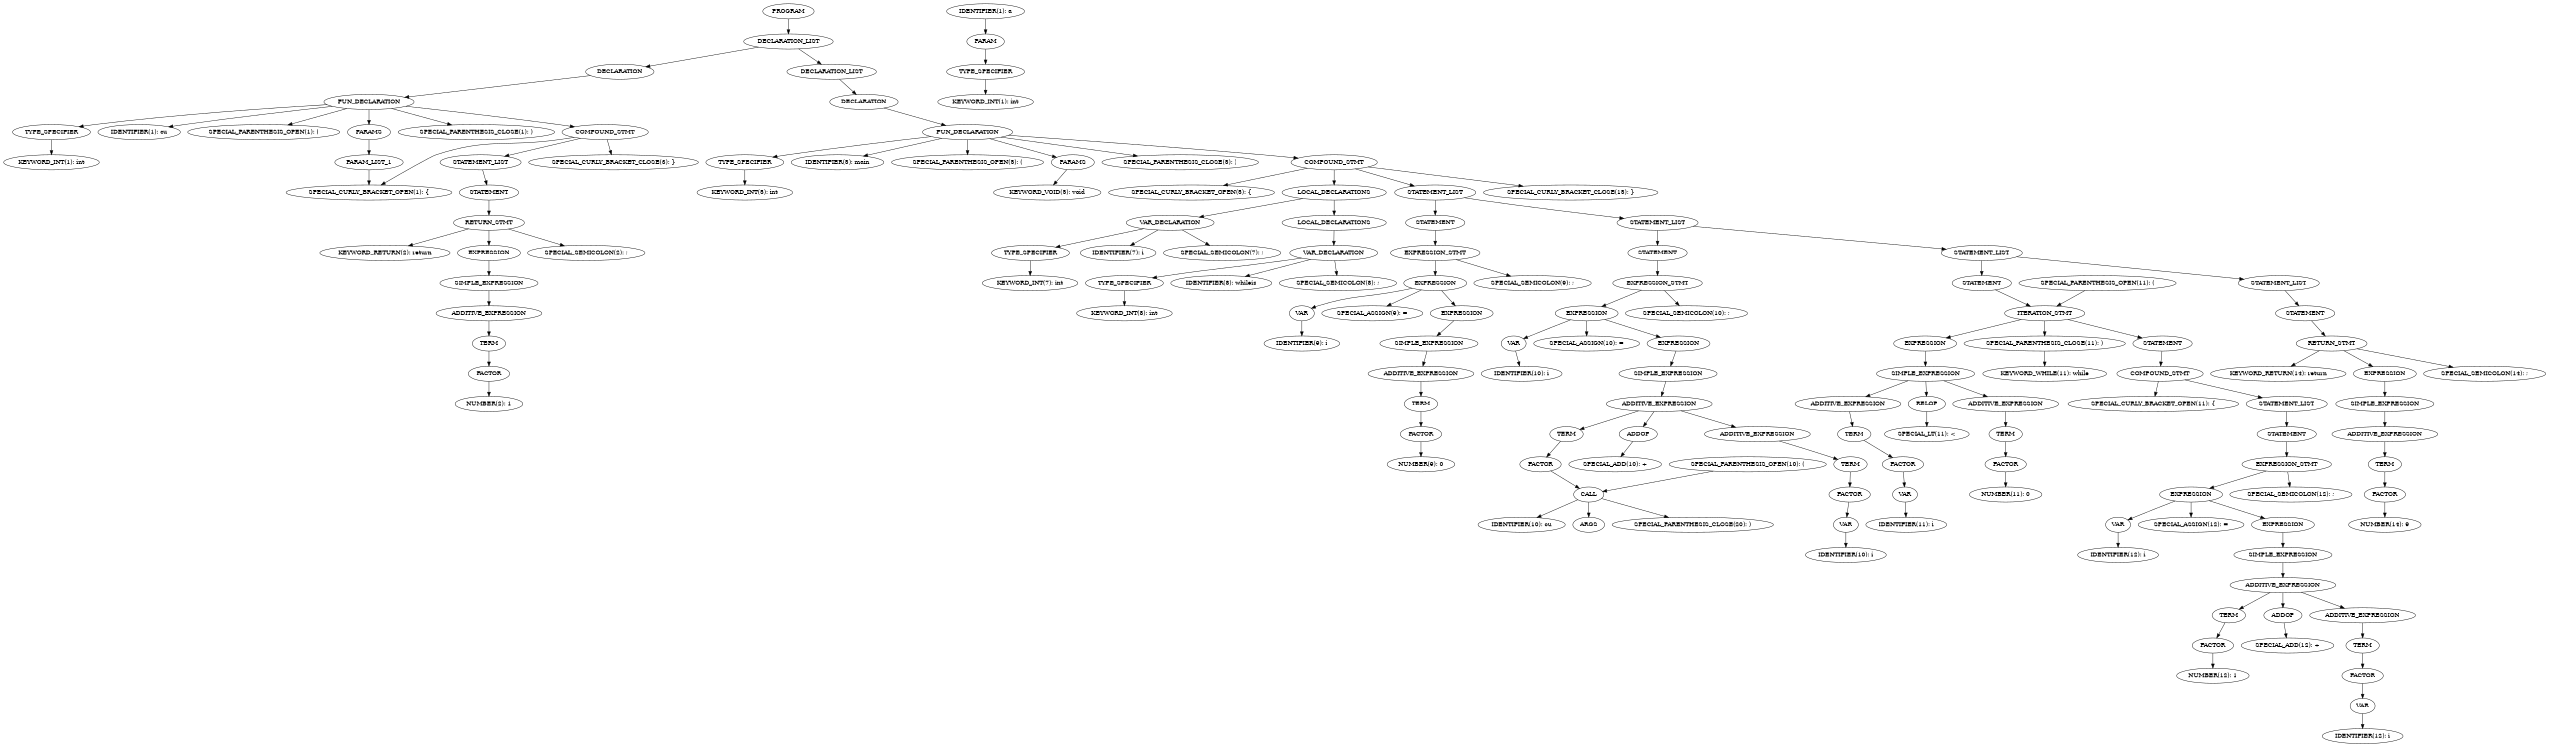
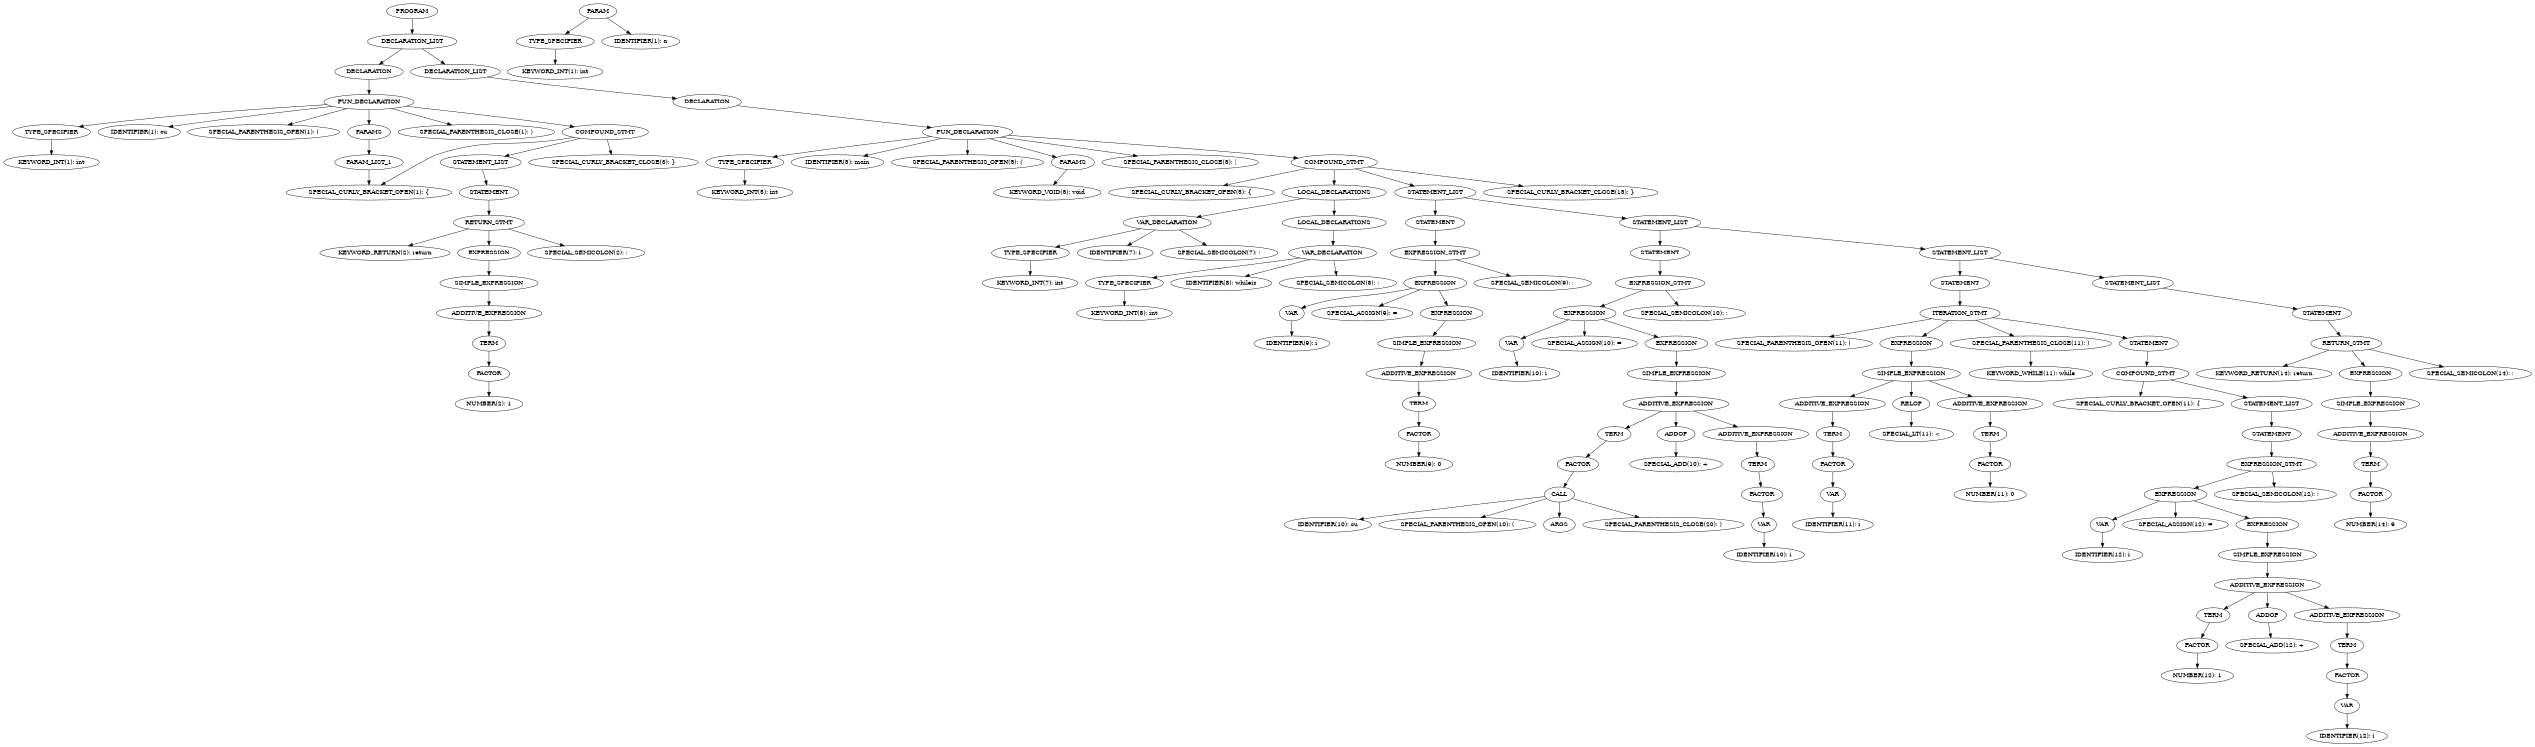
(986, 24) -> (617, 25)
(2073, 297) -> (1883, 327)
(1660, 481) -> (1516, 507)
